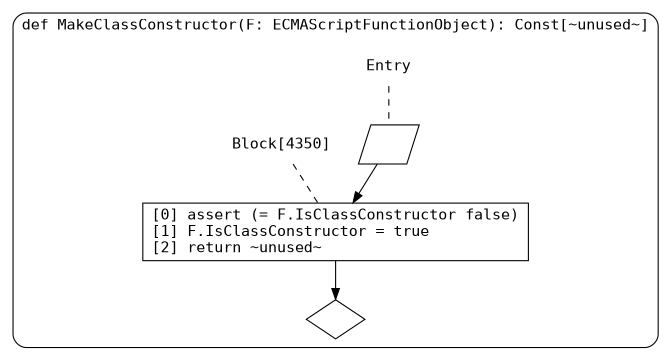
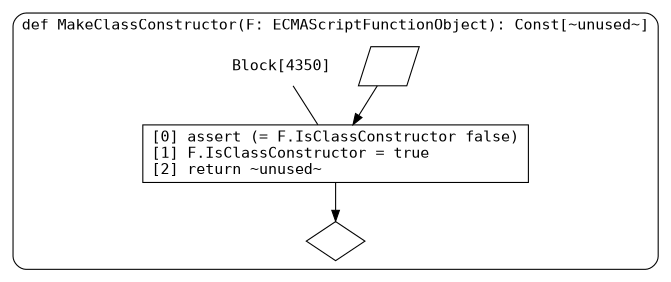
(389, 66) -> none
(305, 183) -> (305, 105)
